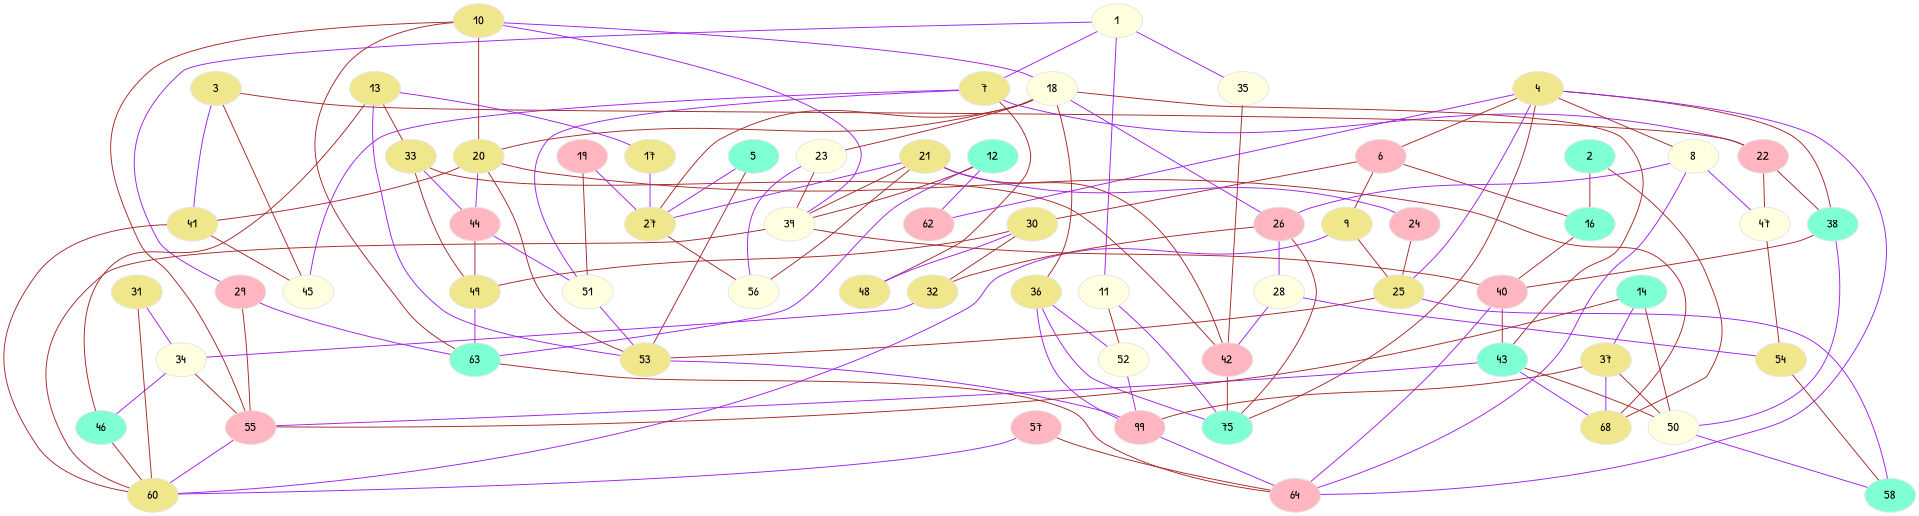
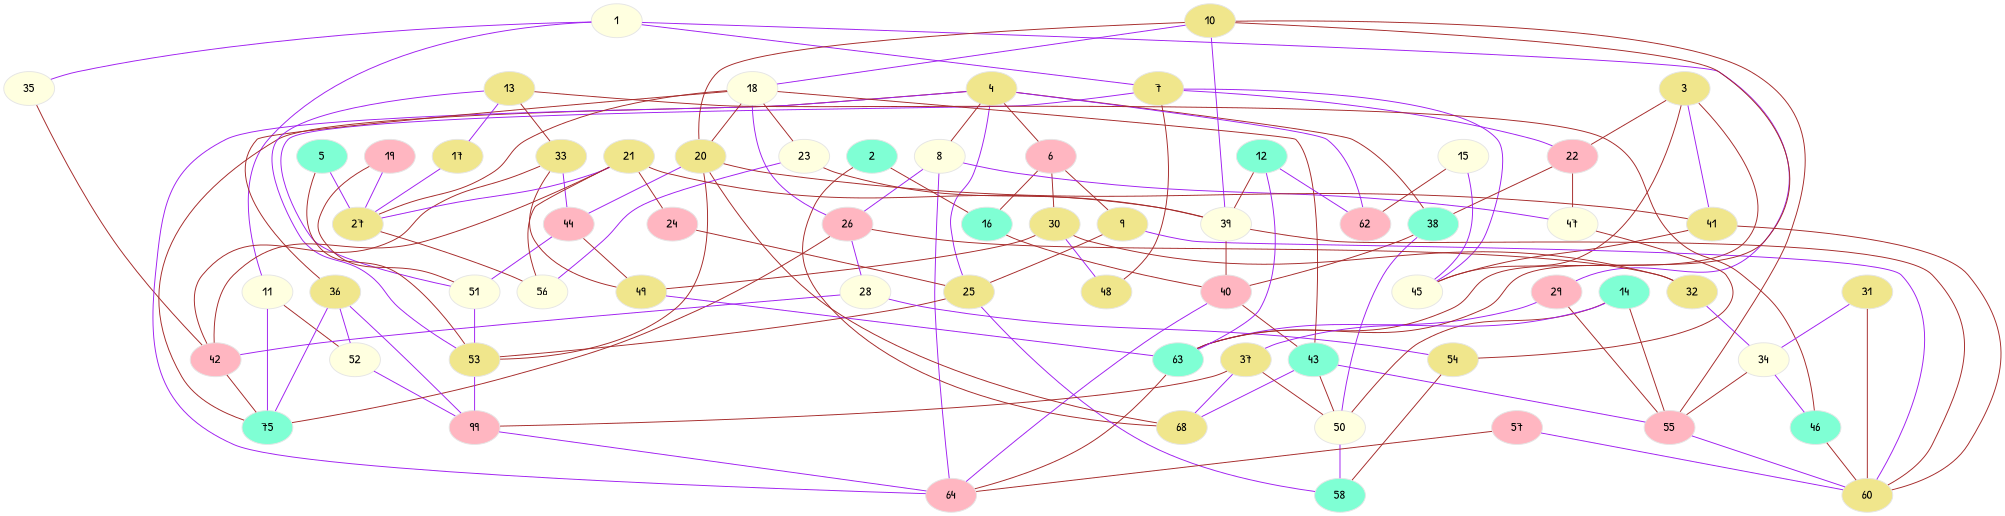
none -> (1463, 156)
(1170, 190) -> (651, 190)
none -> (1490, 276)
